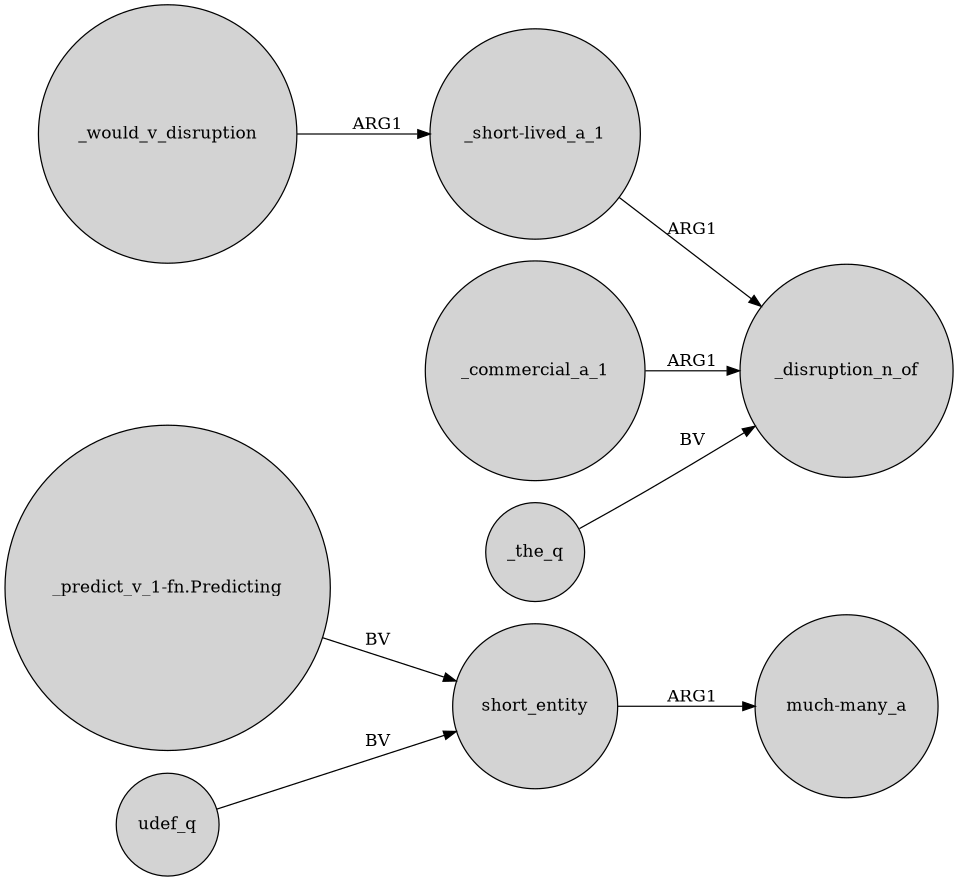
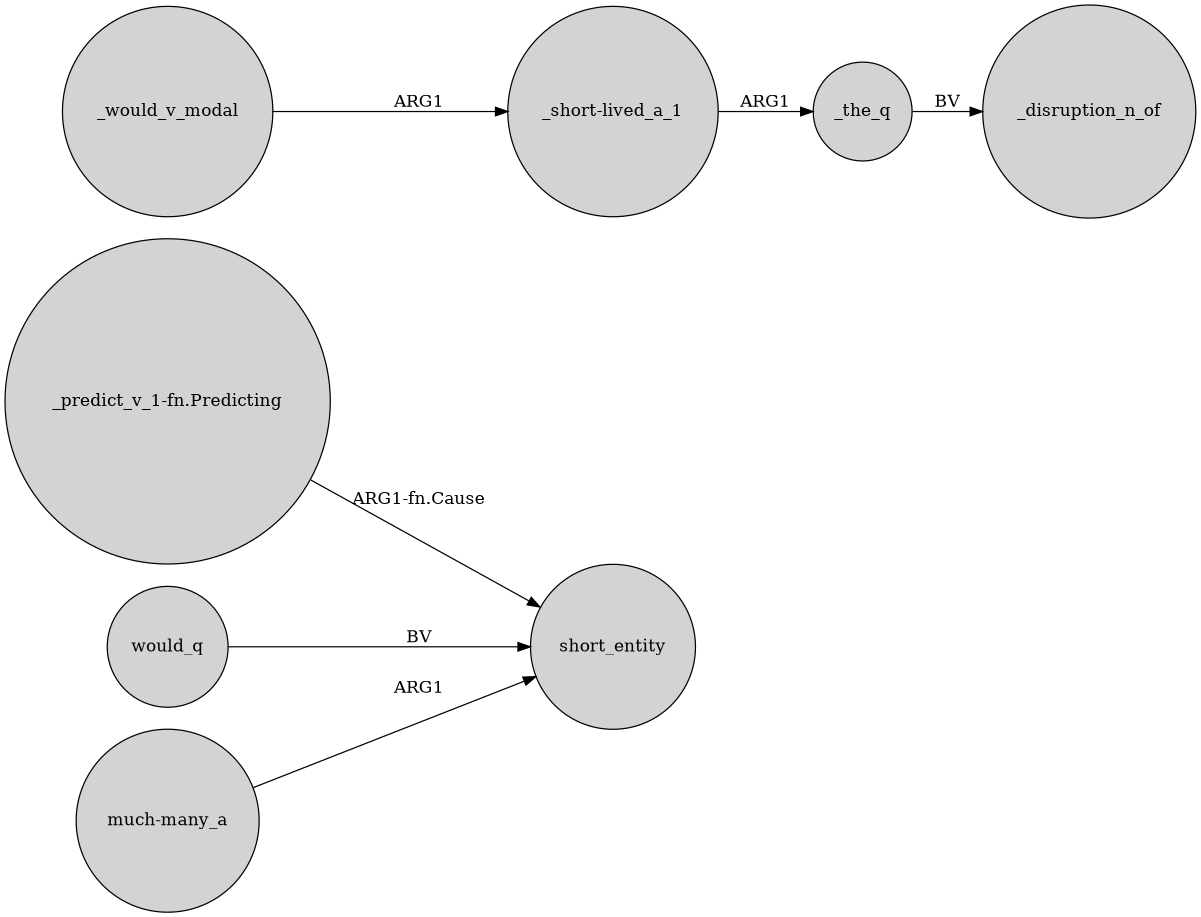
(168, 134) -> (168, 112)
(685, 248) -> (759, 112)
(535, 371) -> none
(378, 640) -> (419, 499)
(680, 706) -> (389, 734)
(168, 825) -> (168, 647)
